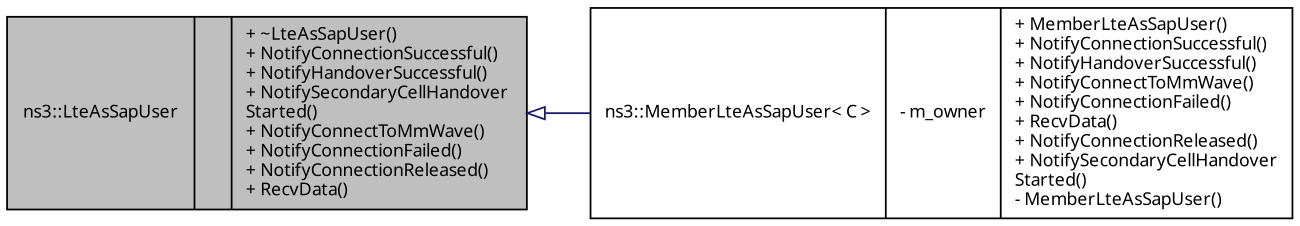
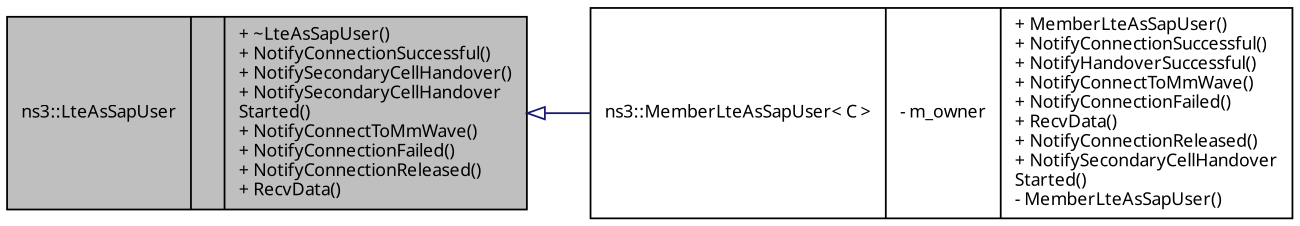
(367, 73) -> (376, 73)
